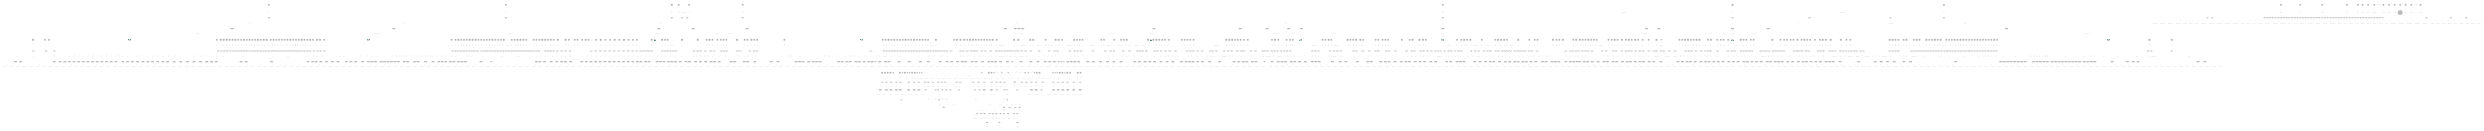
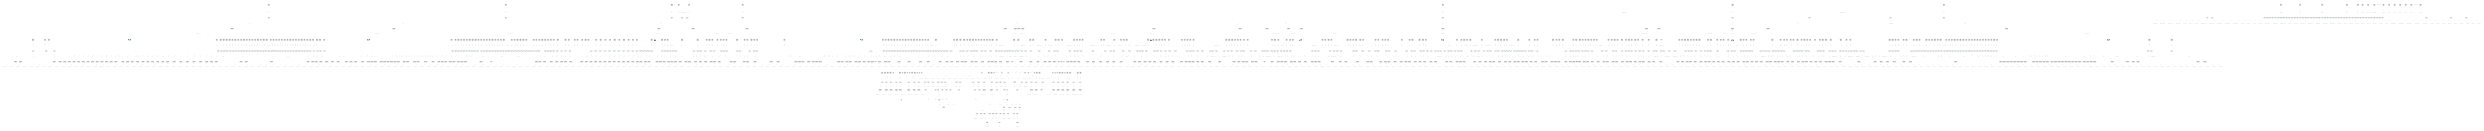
(2400, 13) -> (2400, 13)
